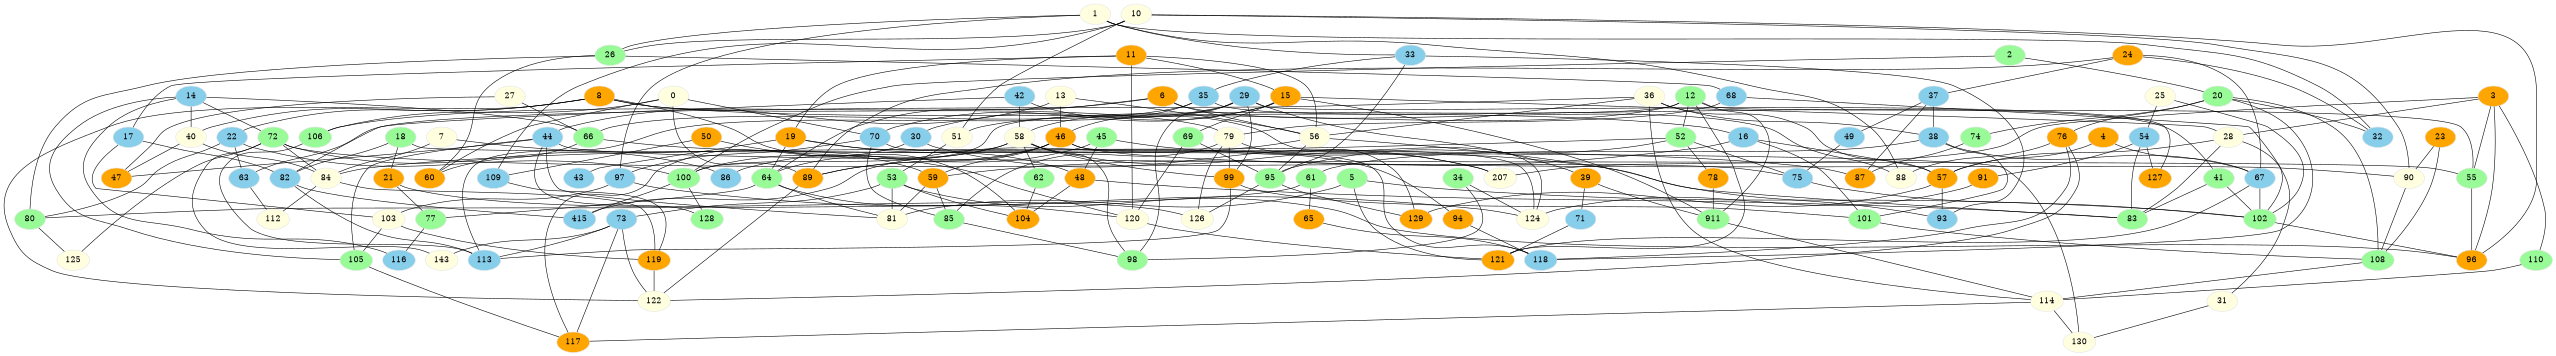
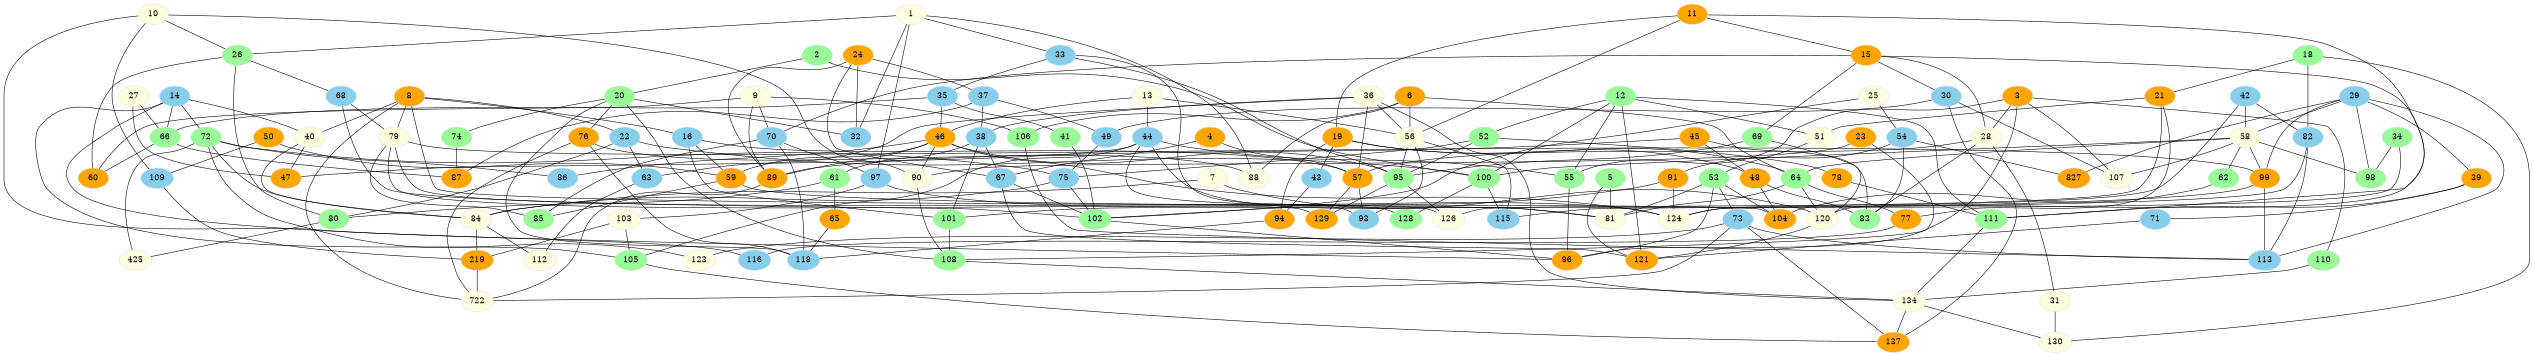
(1028, 70) -> (1988, 112)
(673, 96) -> (756, 96)
none -> (1524, 109)
(128, 137) -> none
(1102, 137) -> (1695, 137)
(1002, 149) -> (770, 199)
none -> (1169, 158)
(1500, 178) -> (2117, 178)
(2155, 178) -> (2074, 178)
none -> (1303, 194)
(2176, 199) -> none
(1805, 200) -> (1386, 205)
(431, 219) -> (1906, 219)
(579, 219) -> (1503, 219)
(1713, 219) -> (1991, 219)
(1041, 240) -> none
(73, 260) -> (136, 260)
(442, 260) -> (699, 260)
(654, 260) -> (477, 260)
(654, 301) -> (477, 301)
(2047, 301) -> (1909, 301)
(573, 342) -> (1893, 342)
